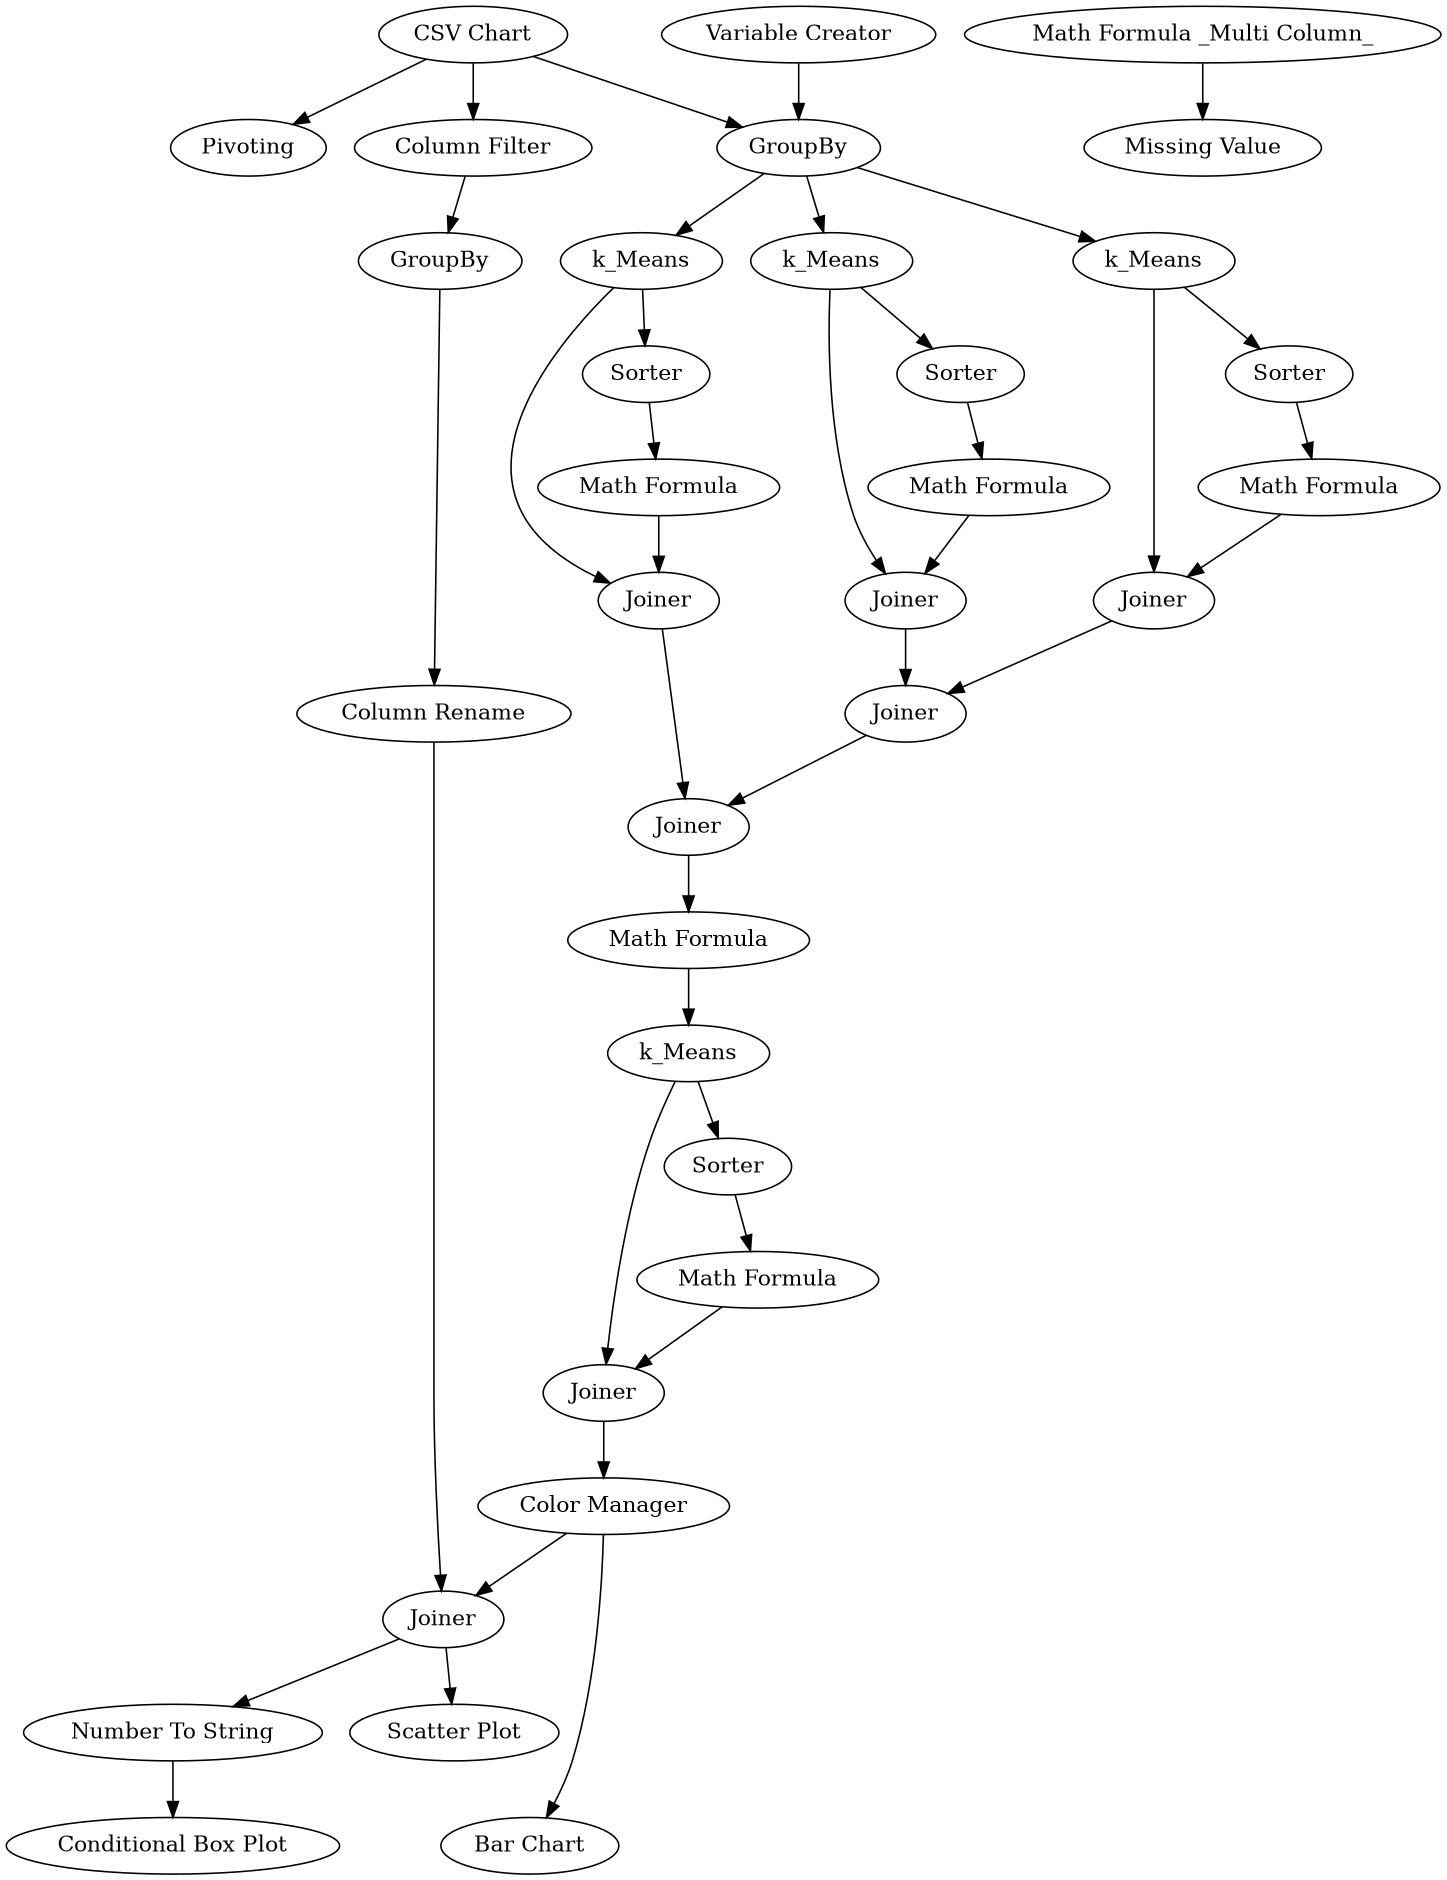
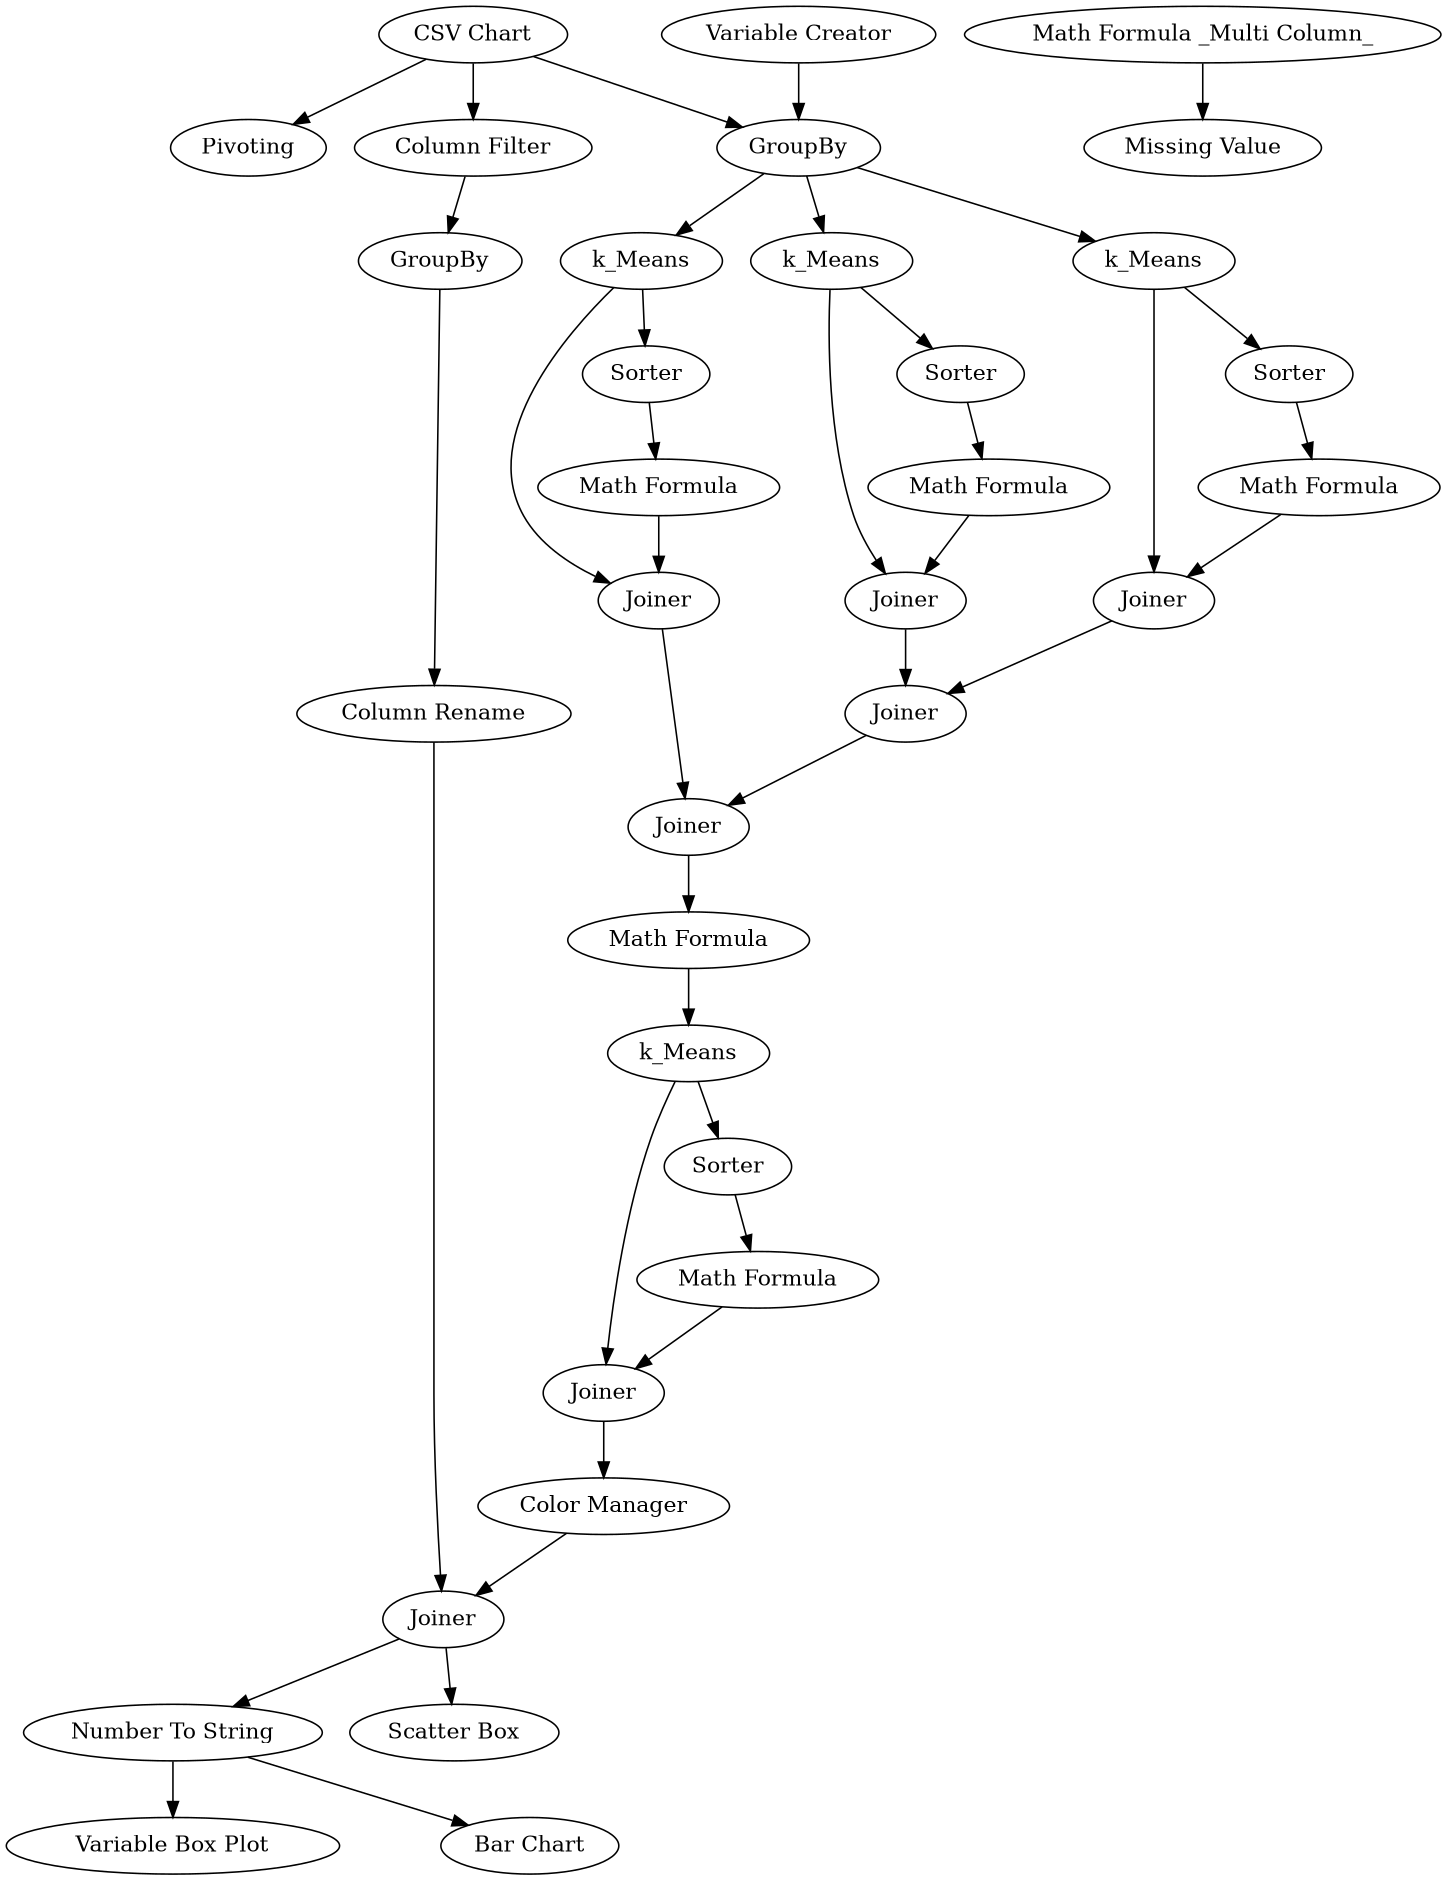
(592, 1672) -> (350, 1789)
(454, 1733) -> (454, 1733)
(173, 1846) -> (173, 1846)
